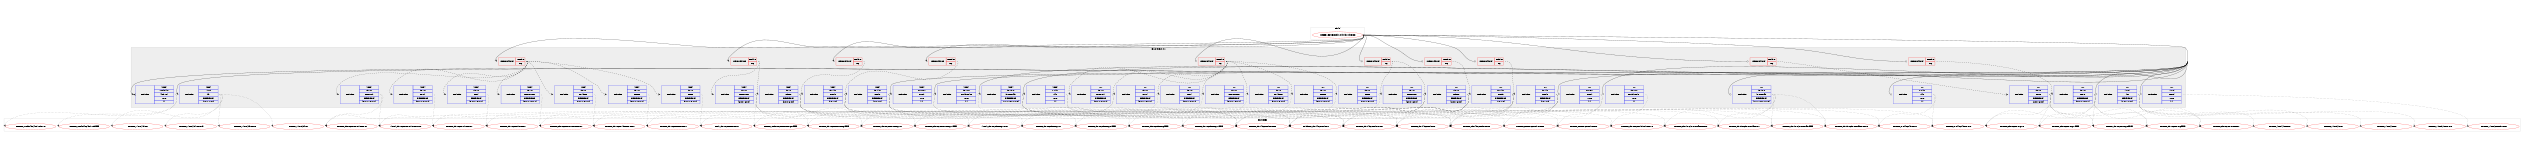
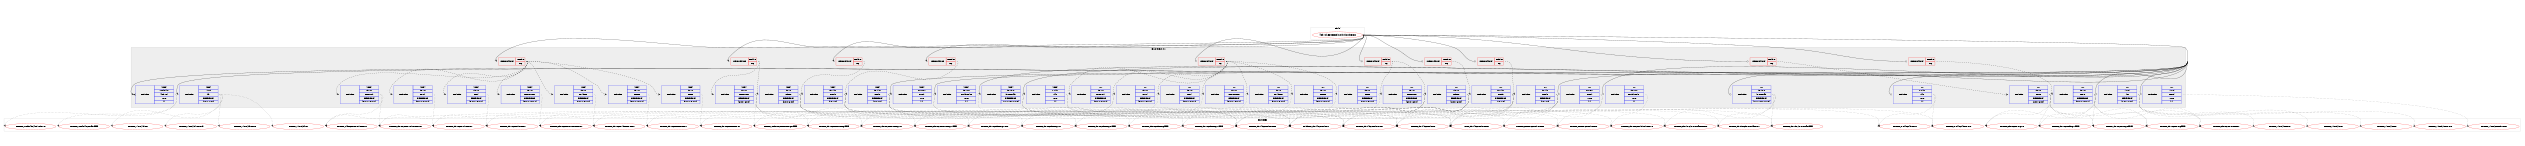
(1338, 35) -> (1338, 35)
(84, 127) -> (84, 127)
(352, 127) -> (352, 127)
(405, 127) -> (405, 127)
(727, 127) -> (727, 127)
(995, 127) -> (995, 127)
(1476, 127) -> (1476, 127)
(1798, 127) -> (1798, 127)
(1851, 127) -> none
(2066, 127) -> (2066, 127)
(2280, 127) -> (2280, 127)
